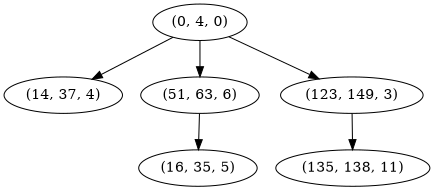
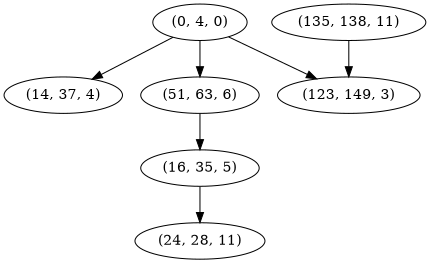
(352, 127) -> (349, 54)
none -> (200, 241)
